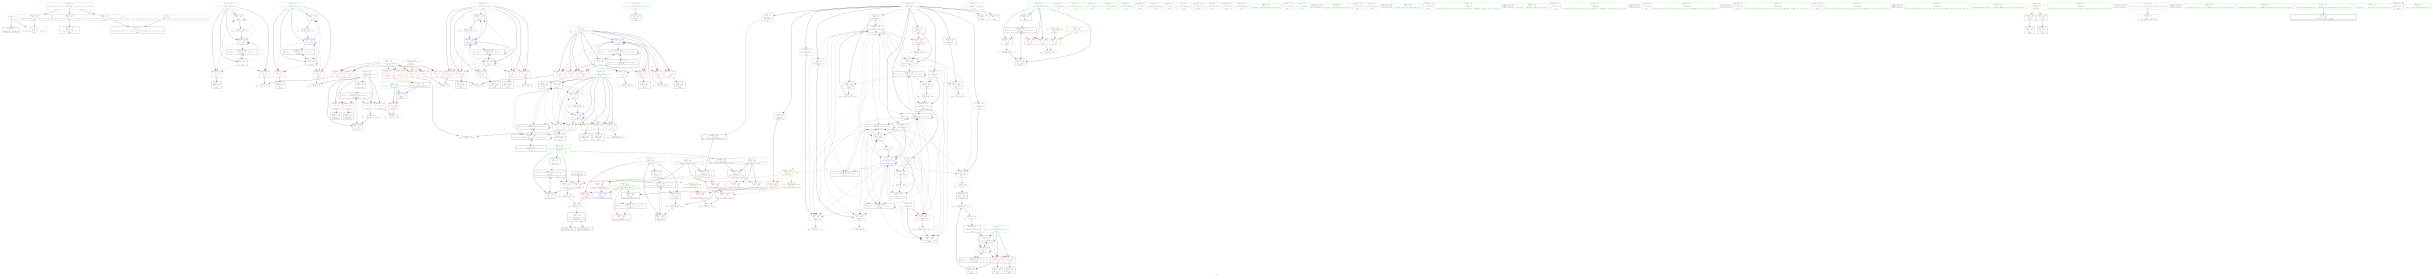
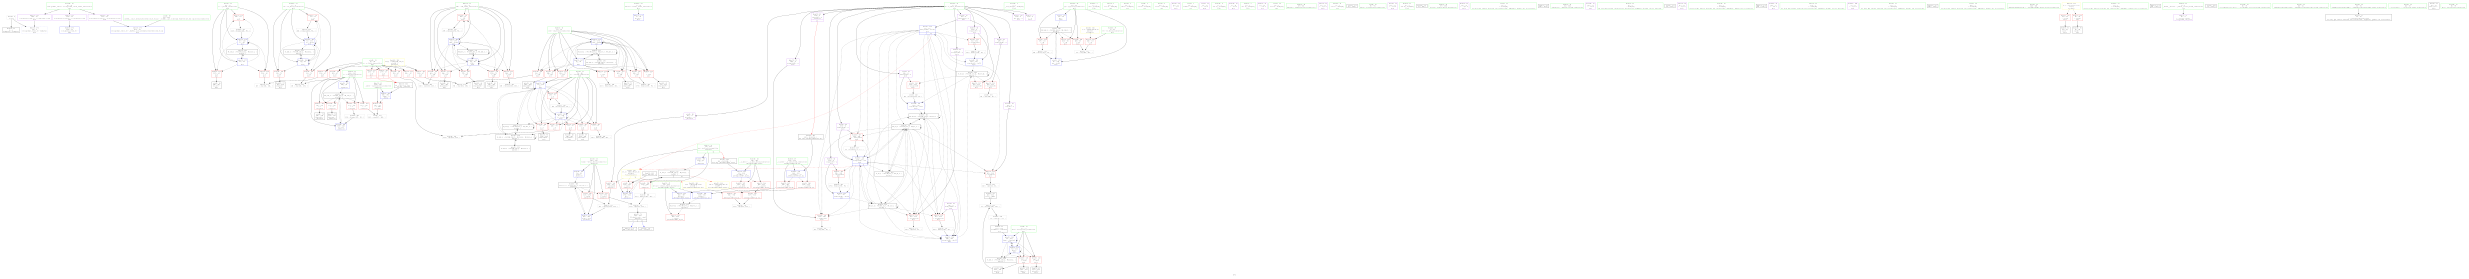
(849, 96) -> none
